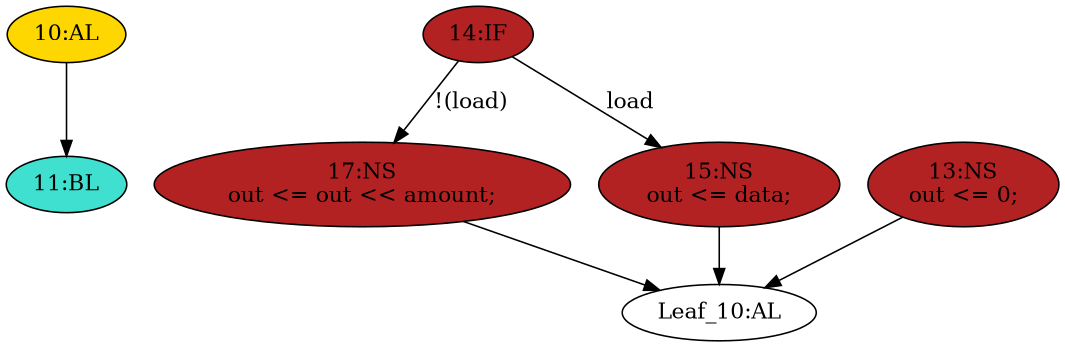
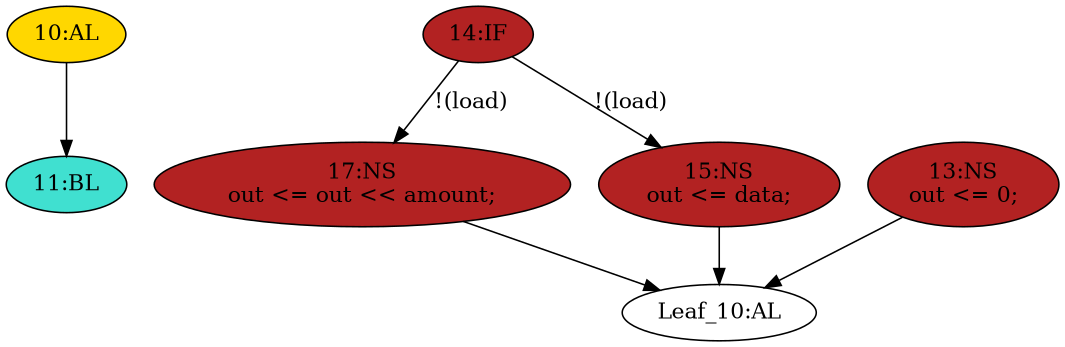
(631, 103) -> (631, 103)
